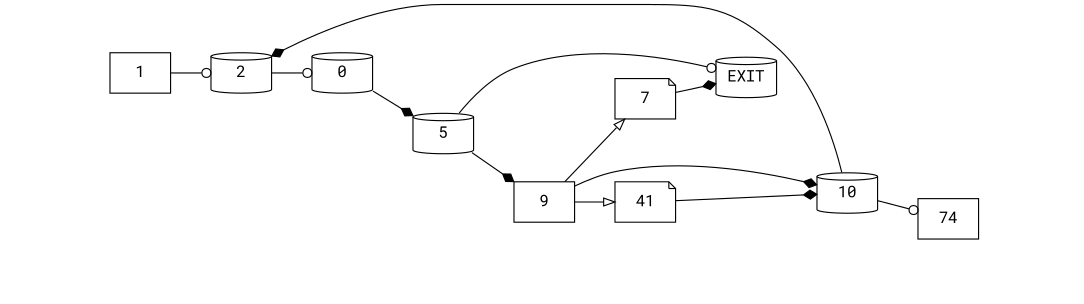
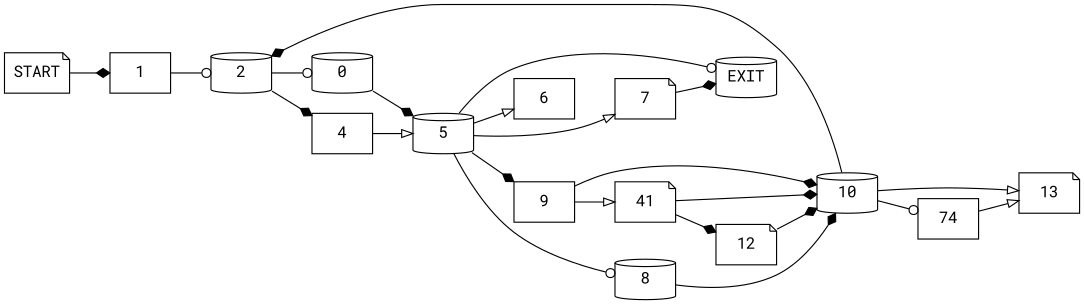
none -> (37, 73)
none -> (544, 99)
none -> (342, 134)
(591, 155) -> (540, 134)
none -> (1049, 193)
none -> (746, 245)
none -> (645, 279)
